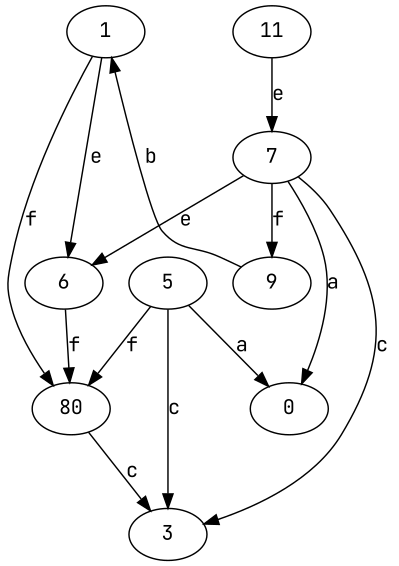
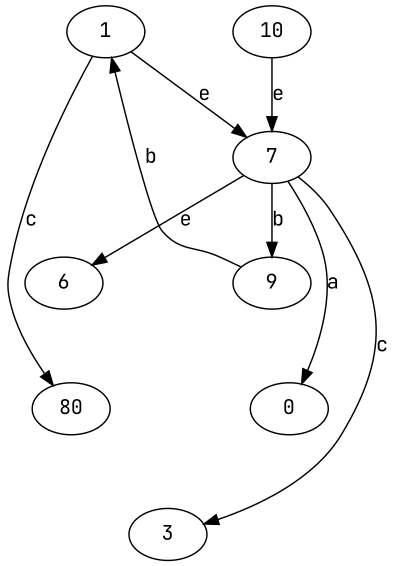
(272, 32) -> (272, 32)
(86, 150) -> (183, 90)
(31, 220) -> (31, 220)
(278, 220) -> (278, 220)
(168, 283) -> none
(67, 339) -> none
(115, 466) -> none
